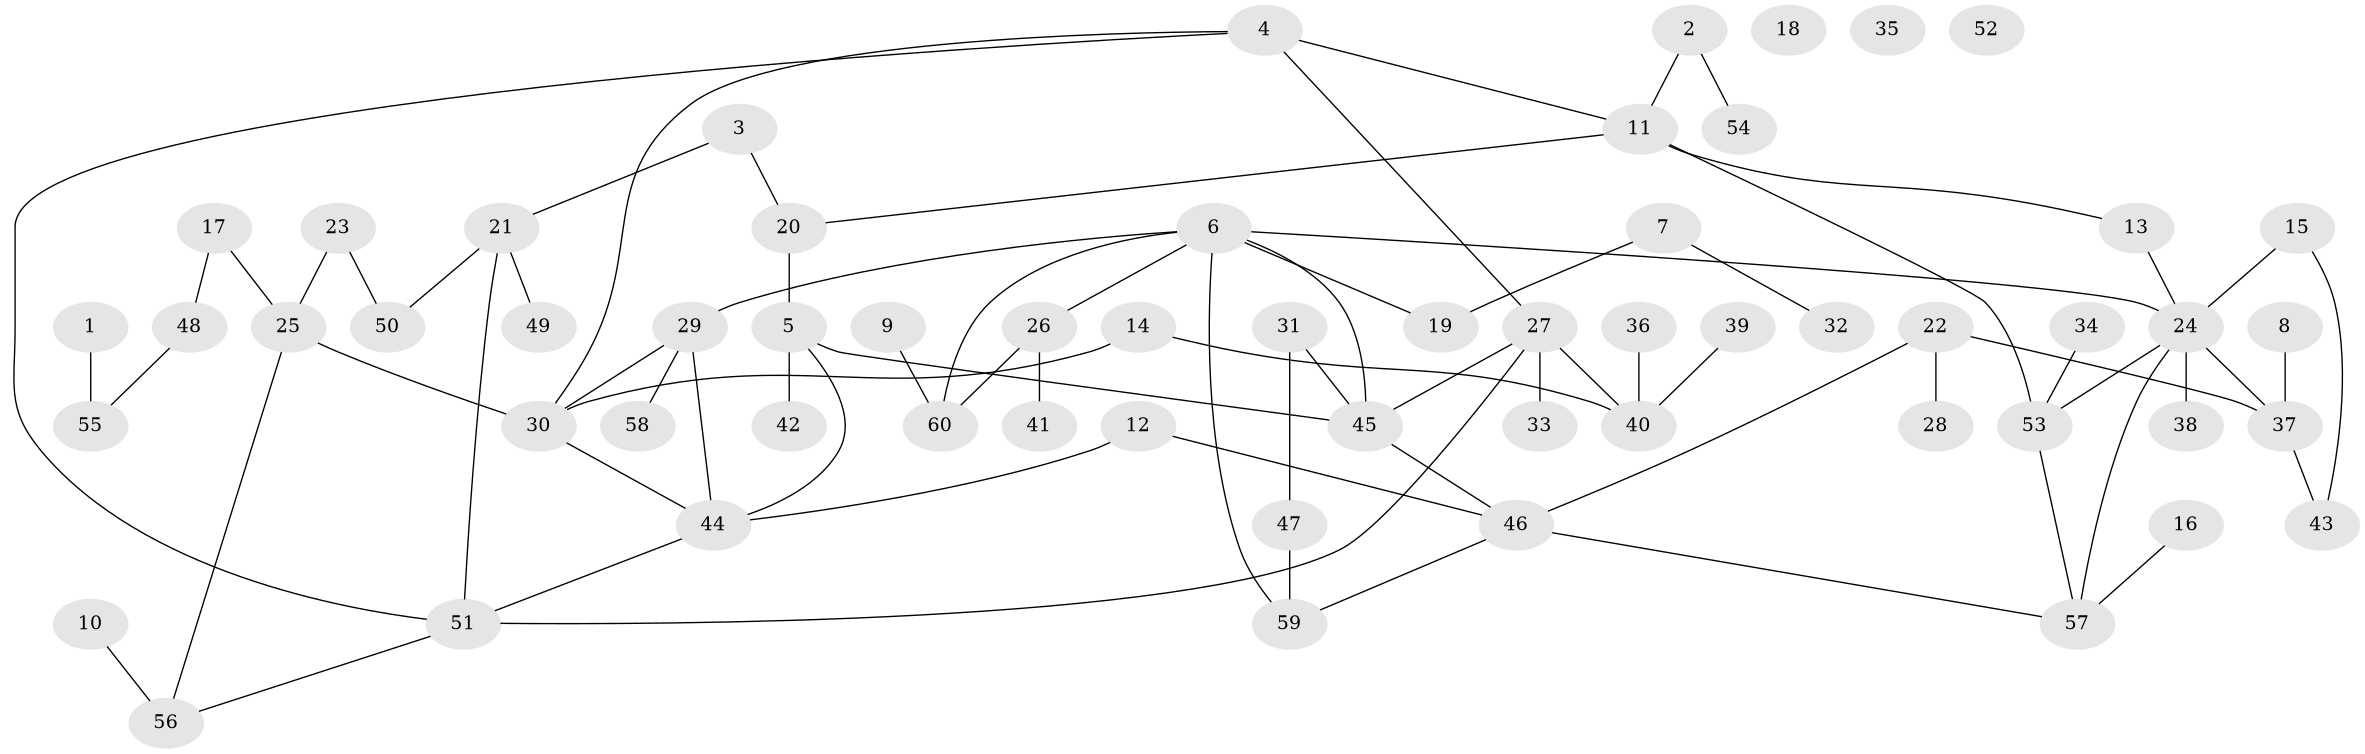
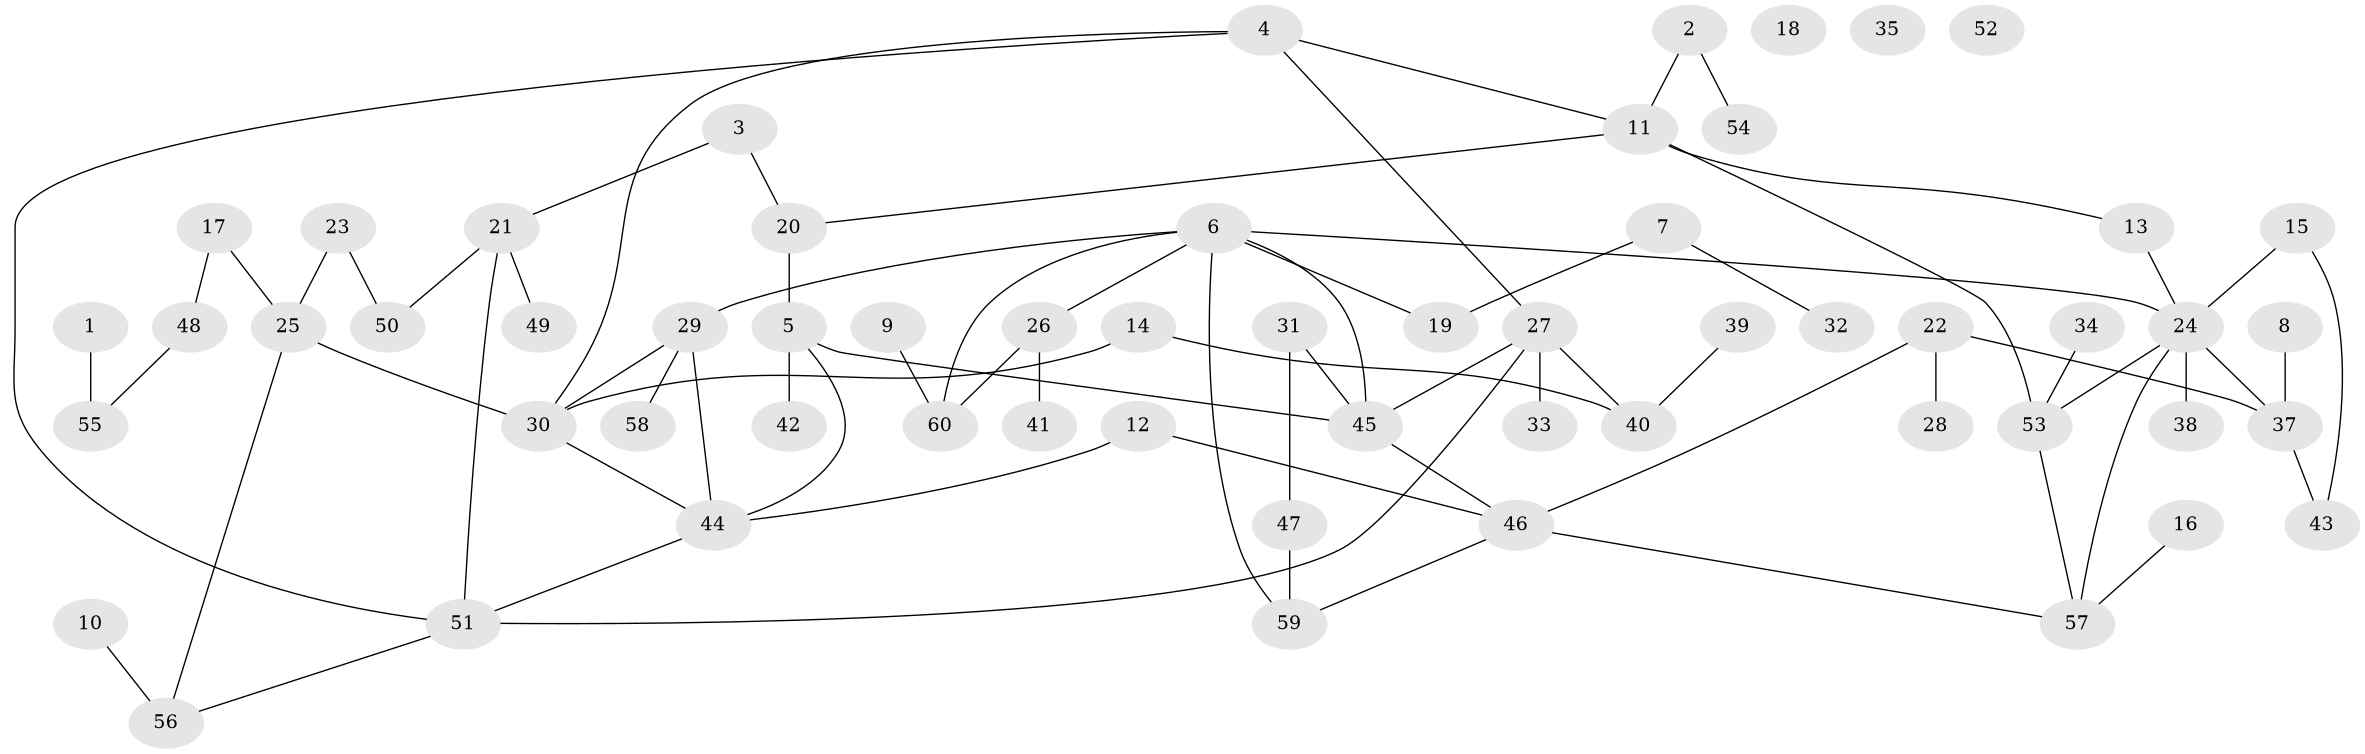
(1639, 327) -> none
